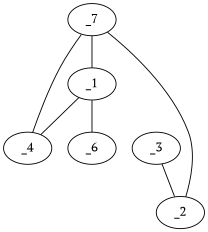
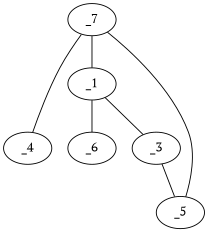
(60, 116) -> (124, 116)
(180, 213) -> (180, 213)
